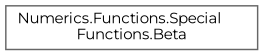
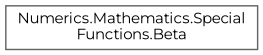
(132, 28) -> (132, 28)
